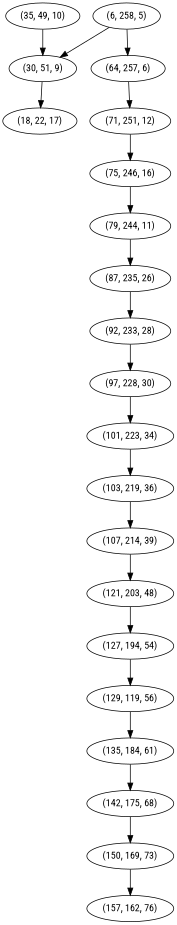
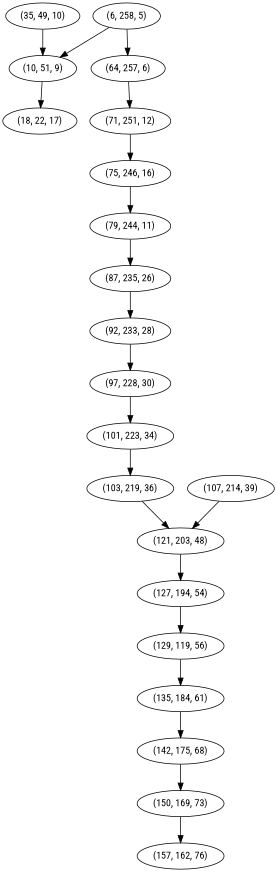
(43, 69) -> (43, 69)
(130, 511) -> (153, 512)
